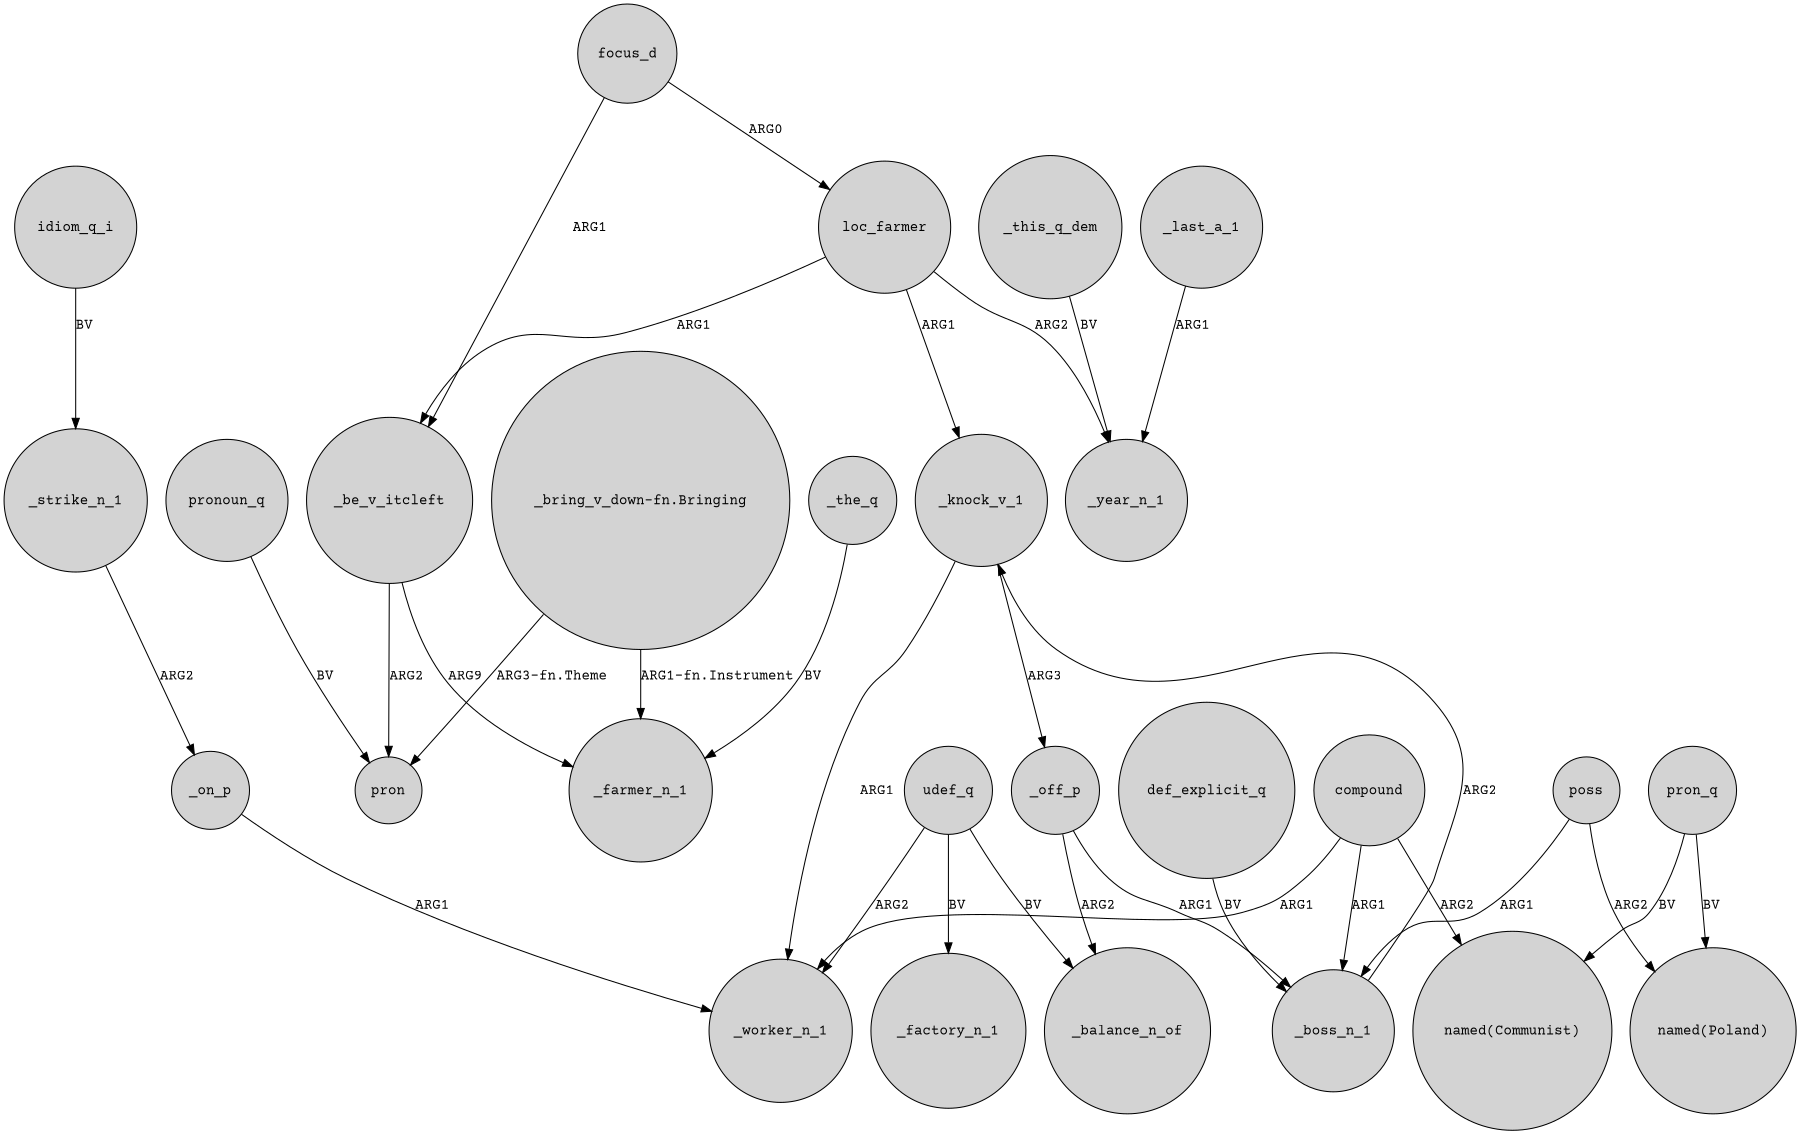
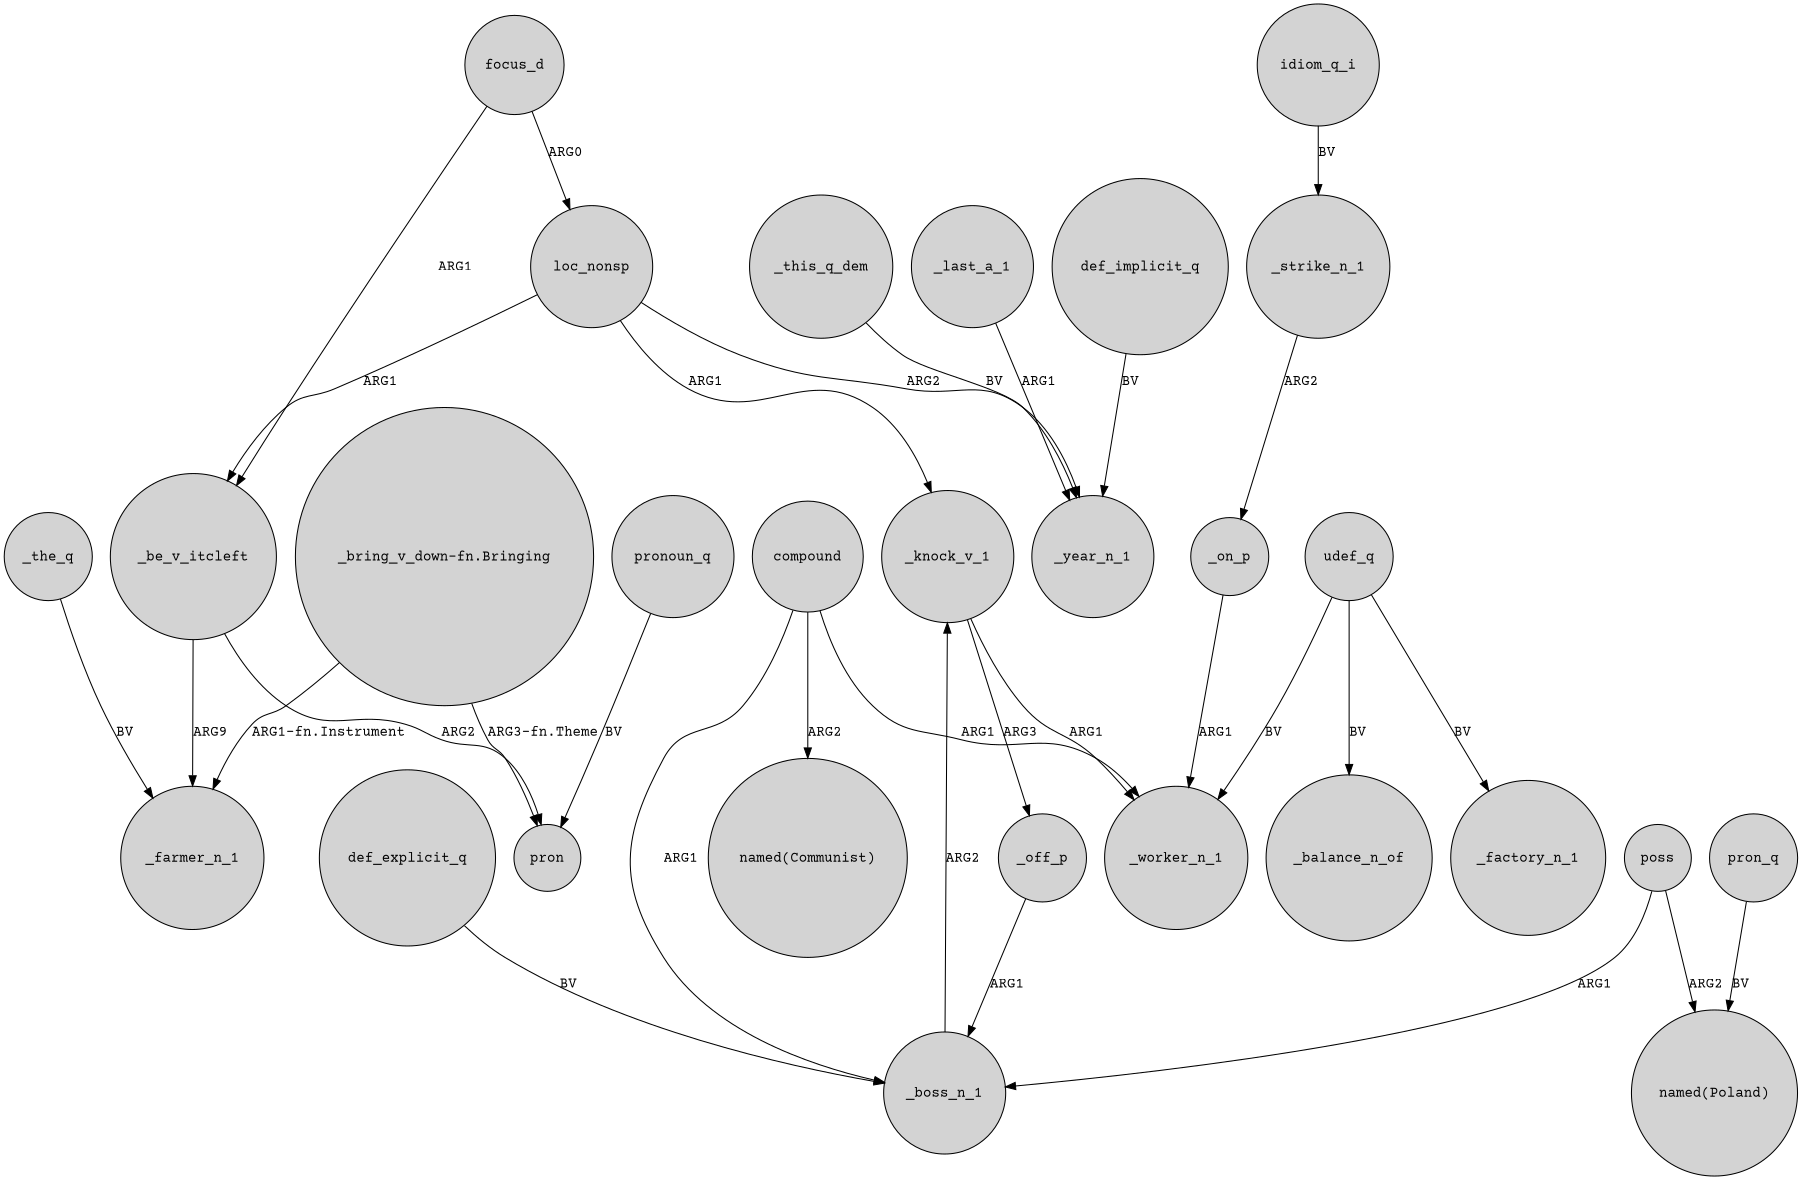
(885, 227) -> (592, 267)
none -> (1140, 267)
(1075, 890) -> none
(893, 905) -> (1273, 732)
(1654, 906) -> none
